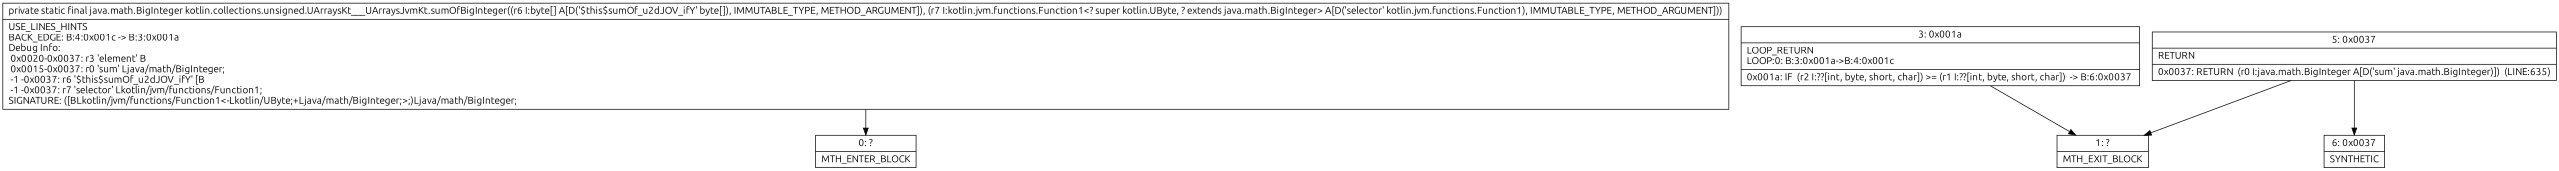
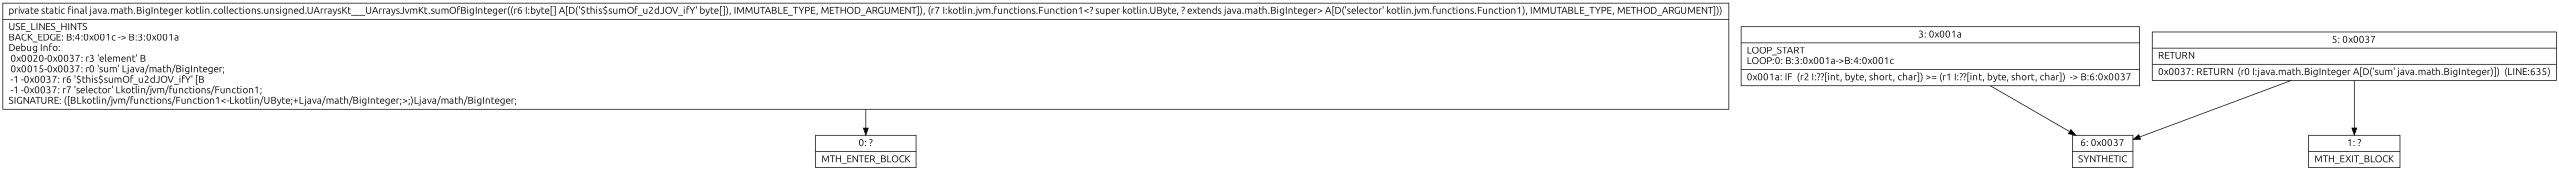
(1780, 51) -> (1776, 51)
(2030, 109) -> (2030, 109)
